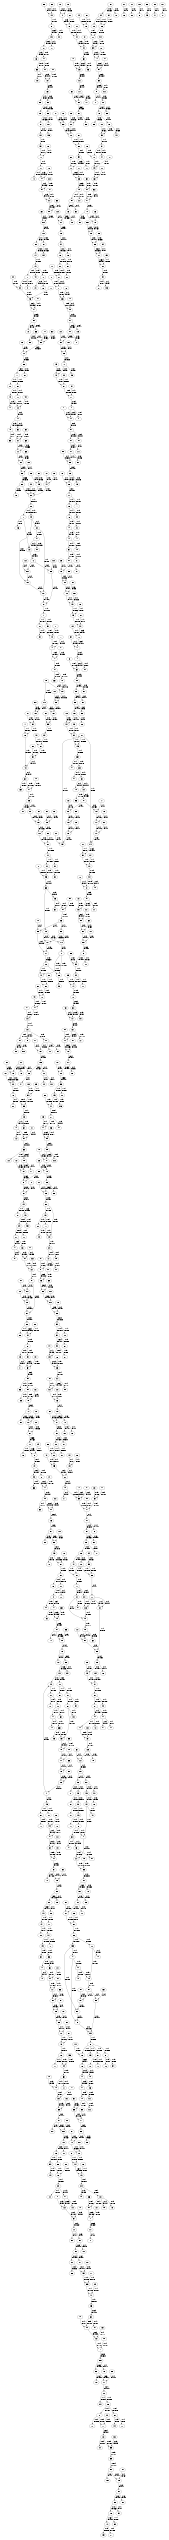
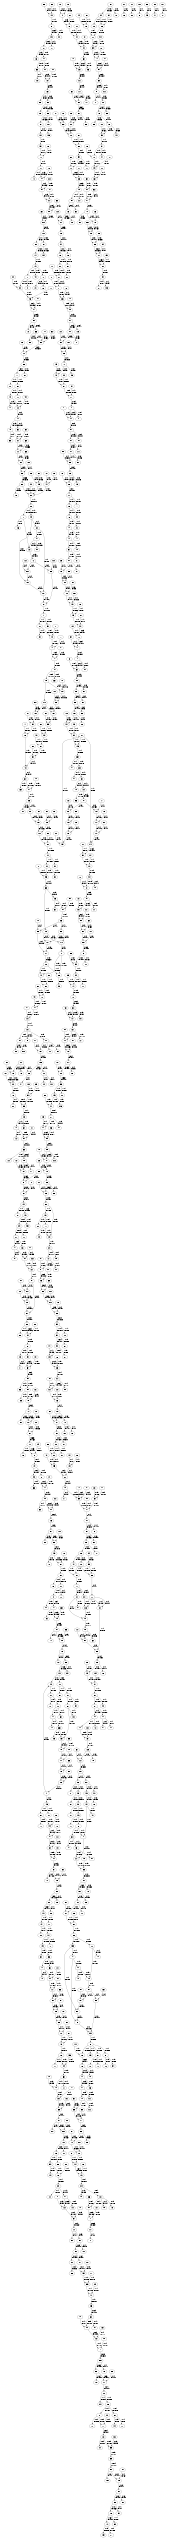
(60, 674) -> (48, 674)
none -> (41, 724)
